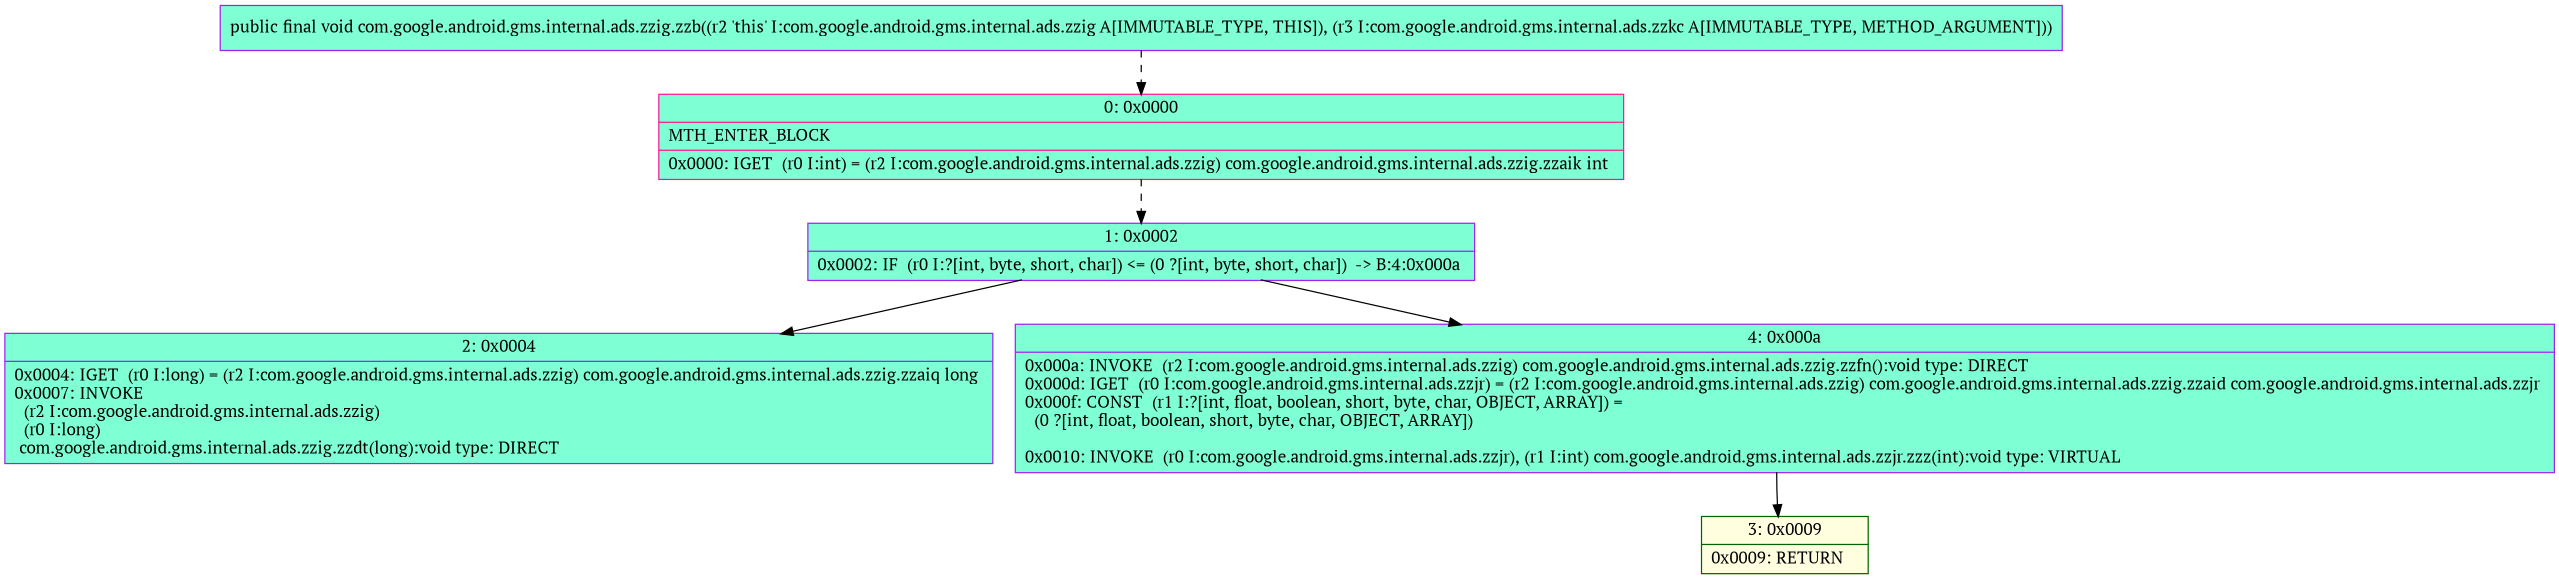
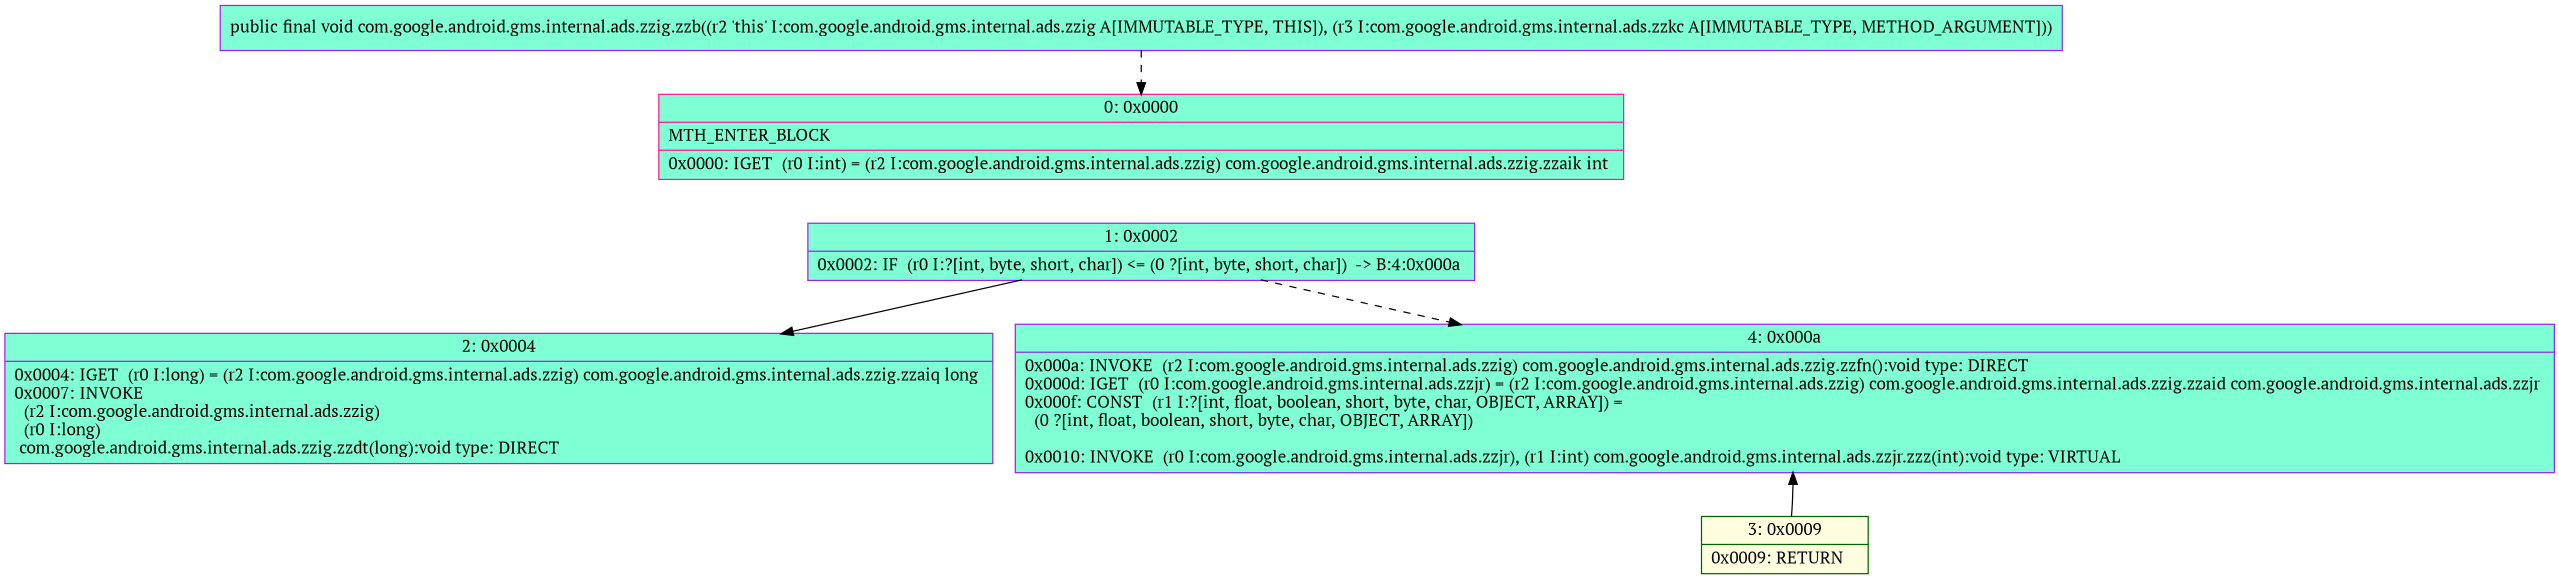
(1141, 195) -> none
(1355, 301) -> (1355, 301)
(1777, 488) -> (1792, 501)
